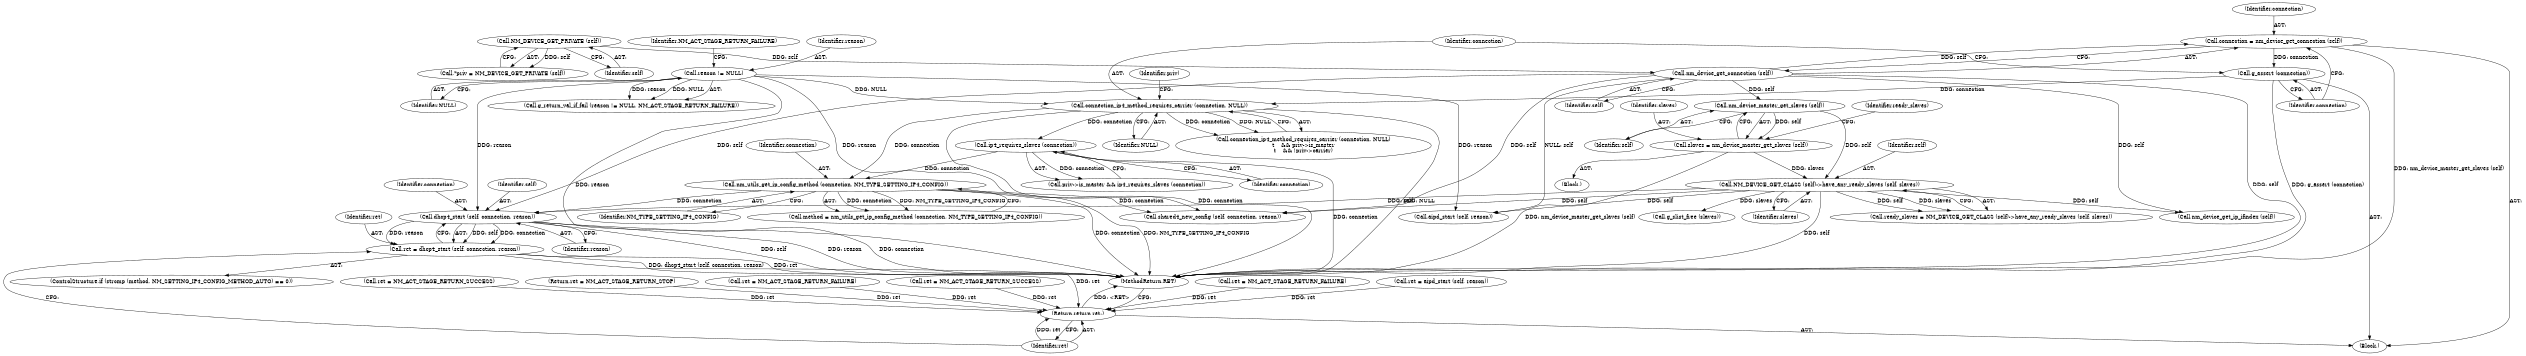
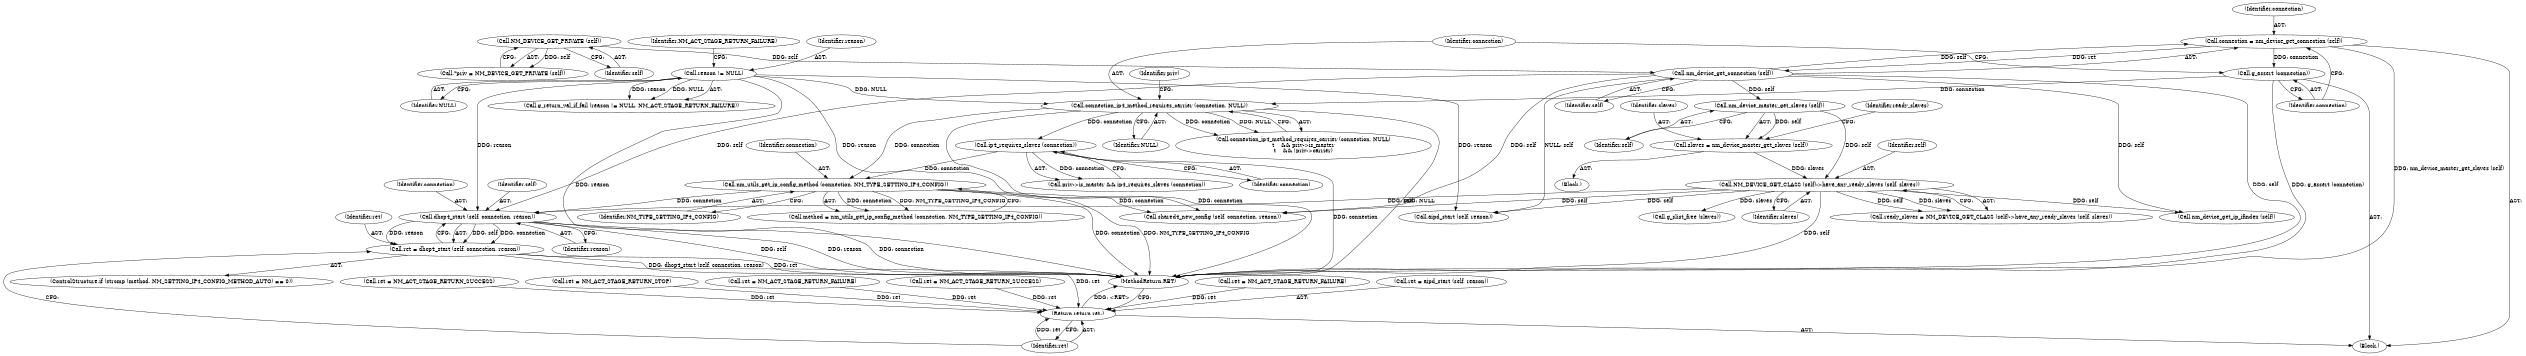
(2084, 58) -> (2084, 58)
(1737, 126) -> none
(1464, 250) -> none
(612, 282) -> (612, 282)
(1303, 298) -> (1303, 298)
